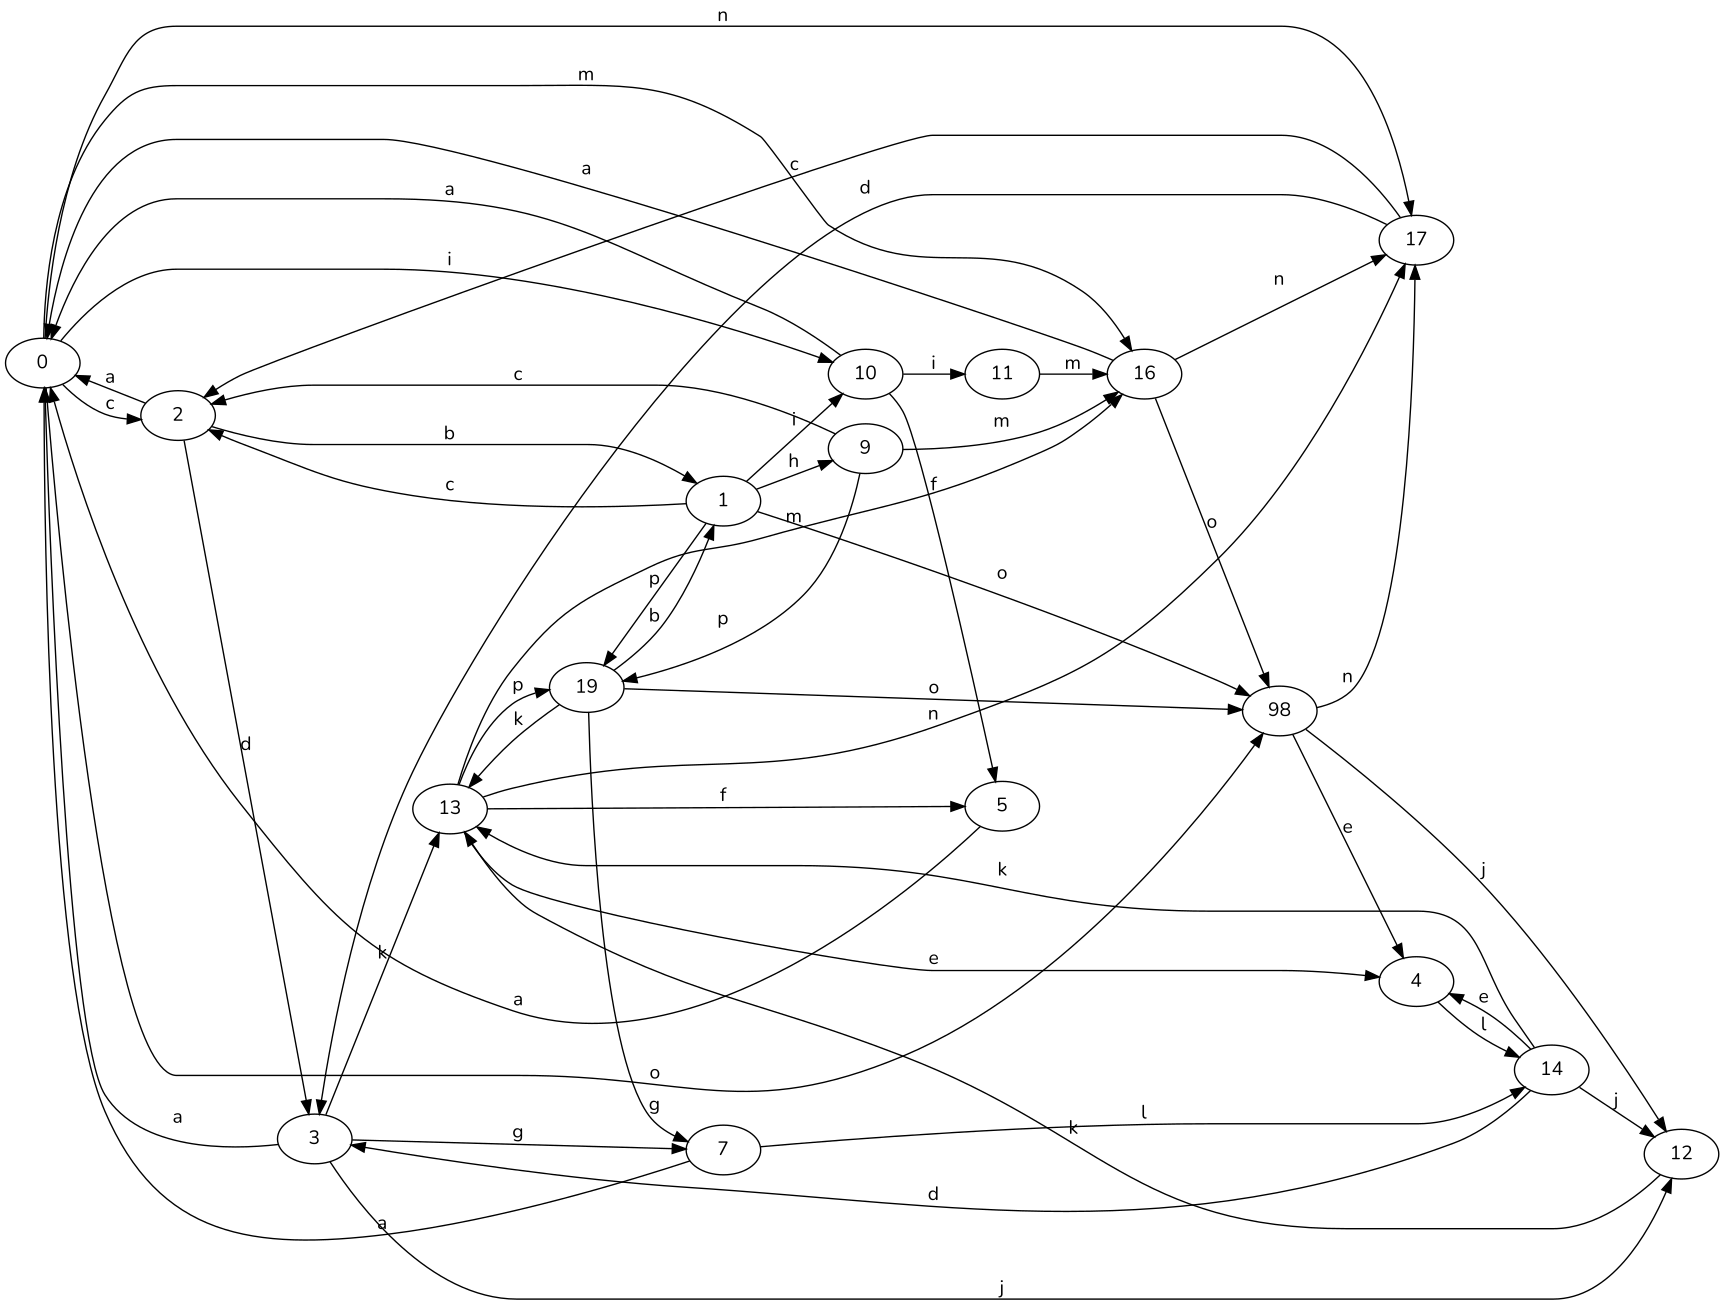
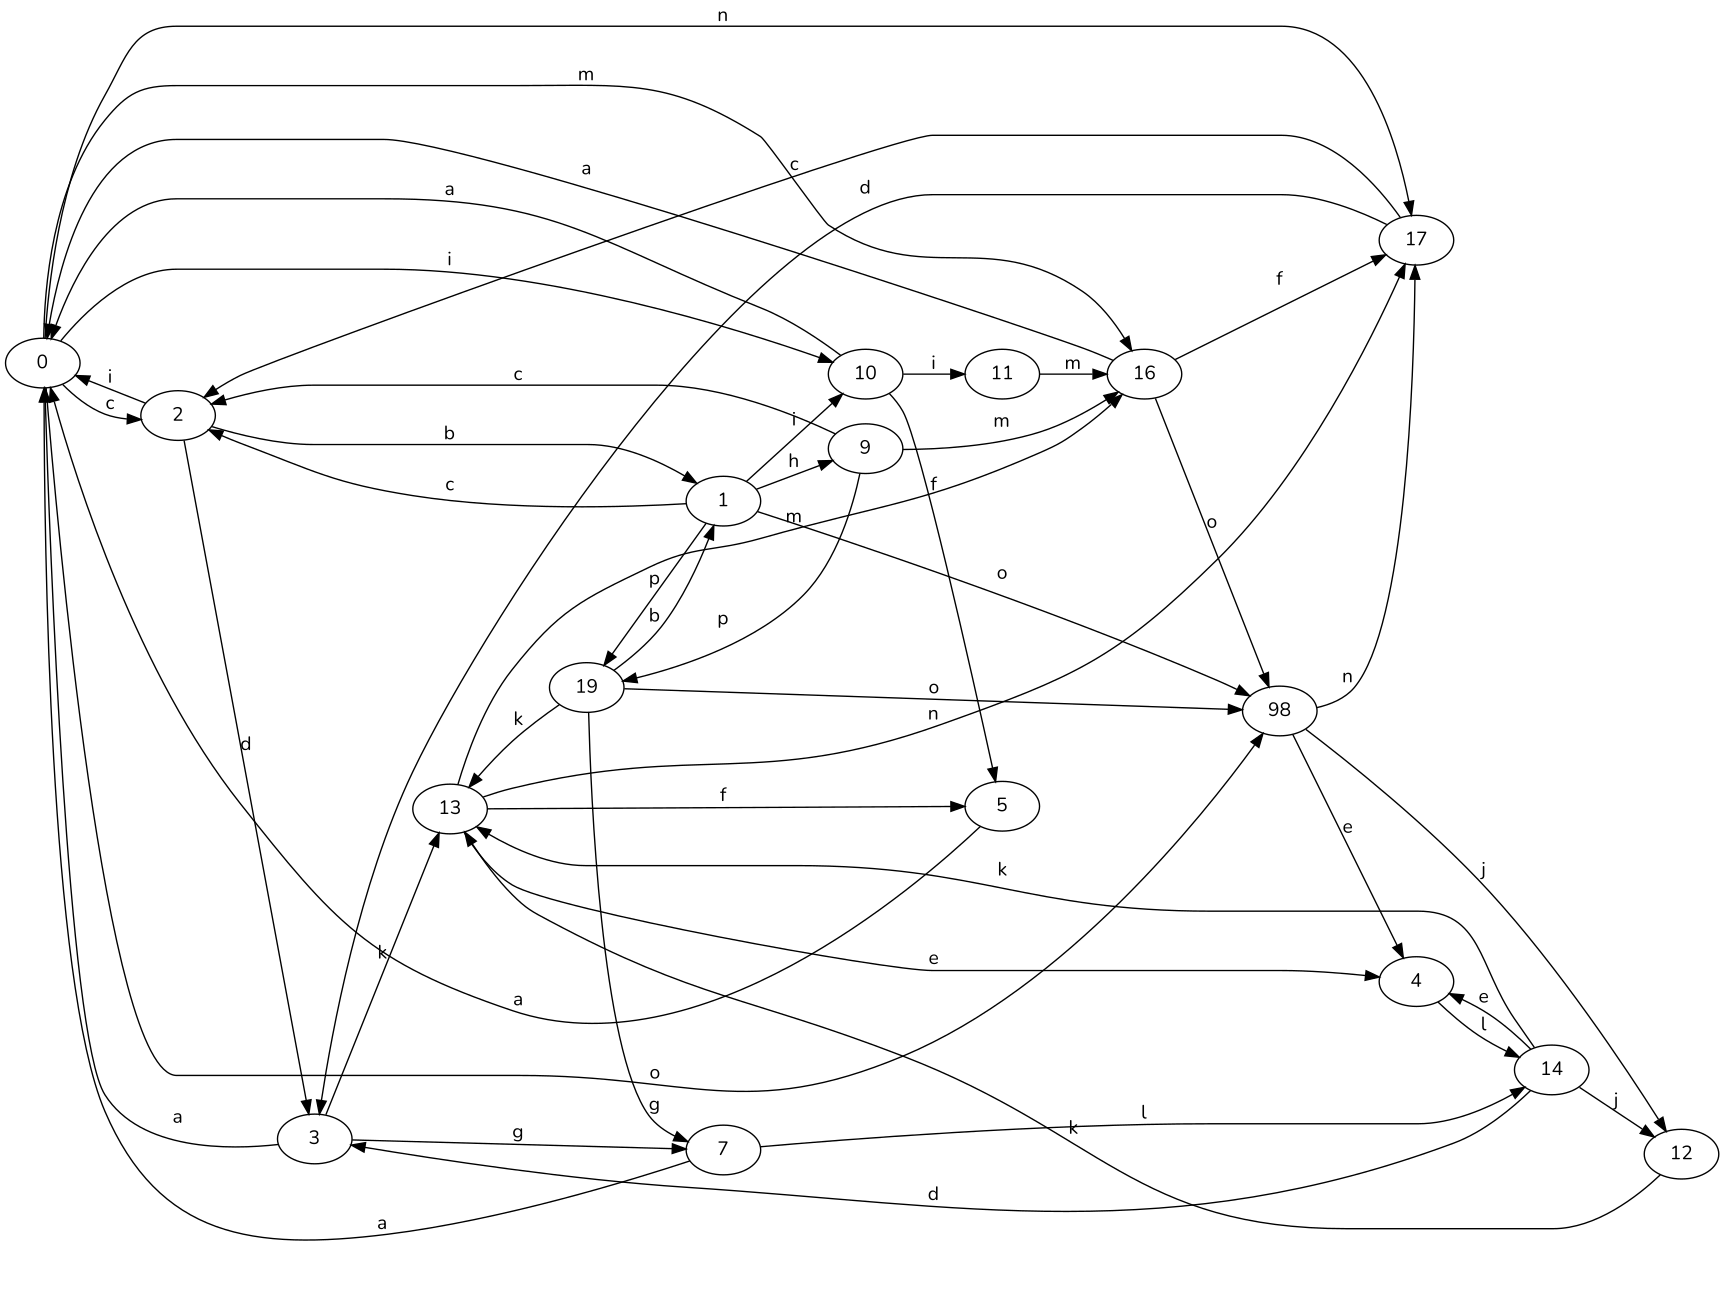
(1280, 280) -> (1280, 280)
(110, 378) -> (110, 378)
(487, 730) -> none
(997, 1299) -> none
